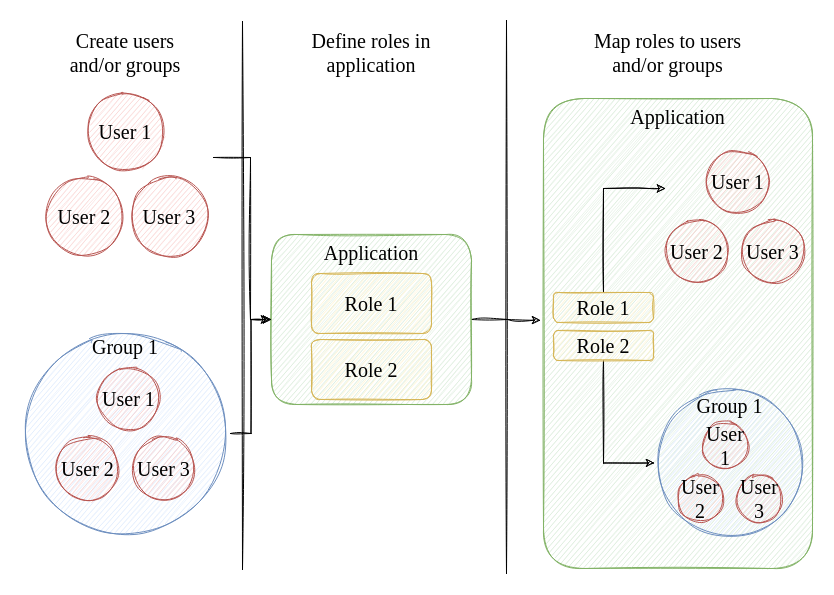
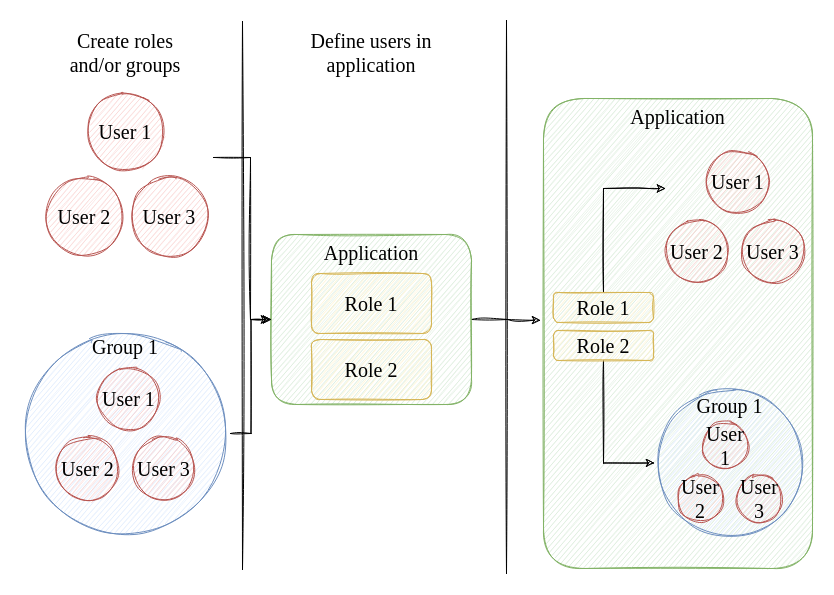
(126, 53) -> (126, 53)
(372, 53) -> (372, 53)
(668, 53) -> none
